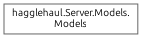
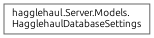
(71, 19) -> (77, 19)
